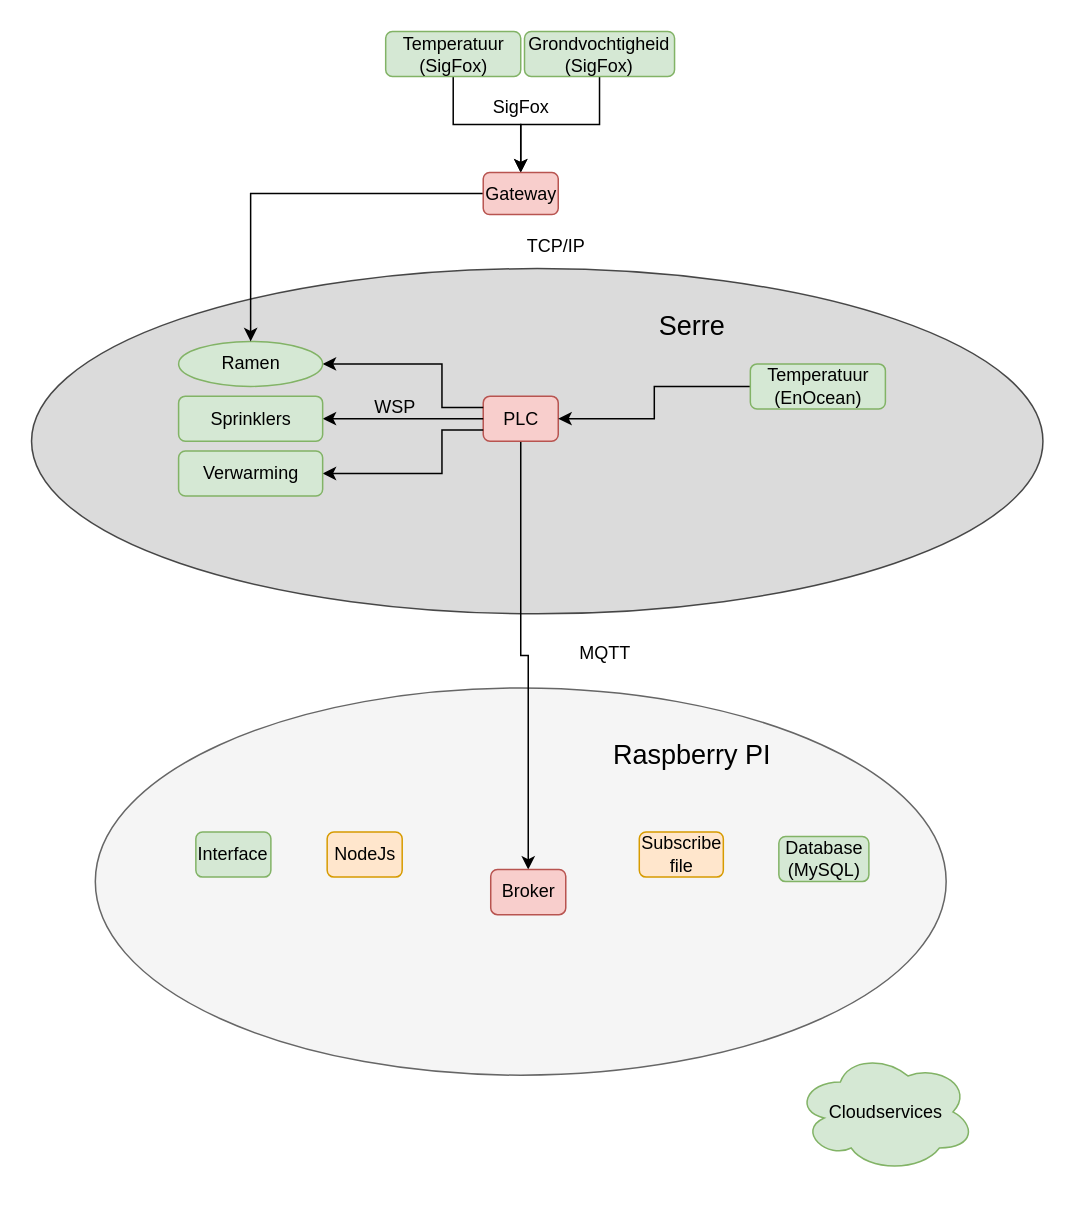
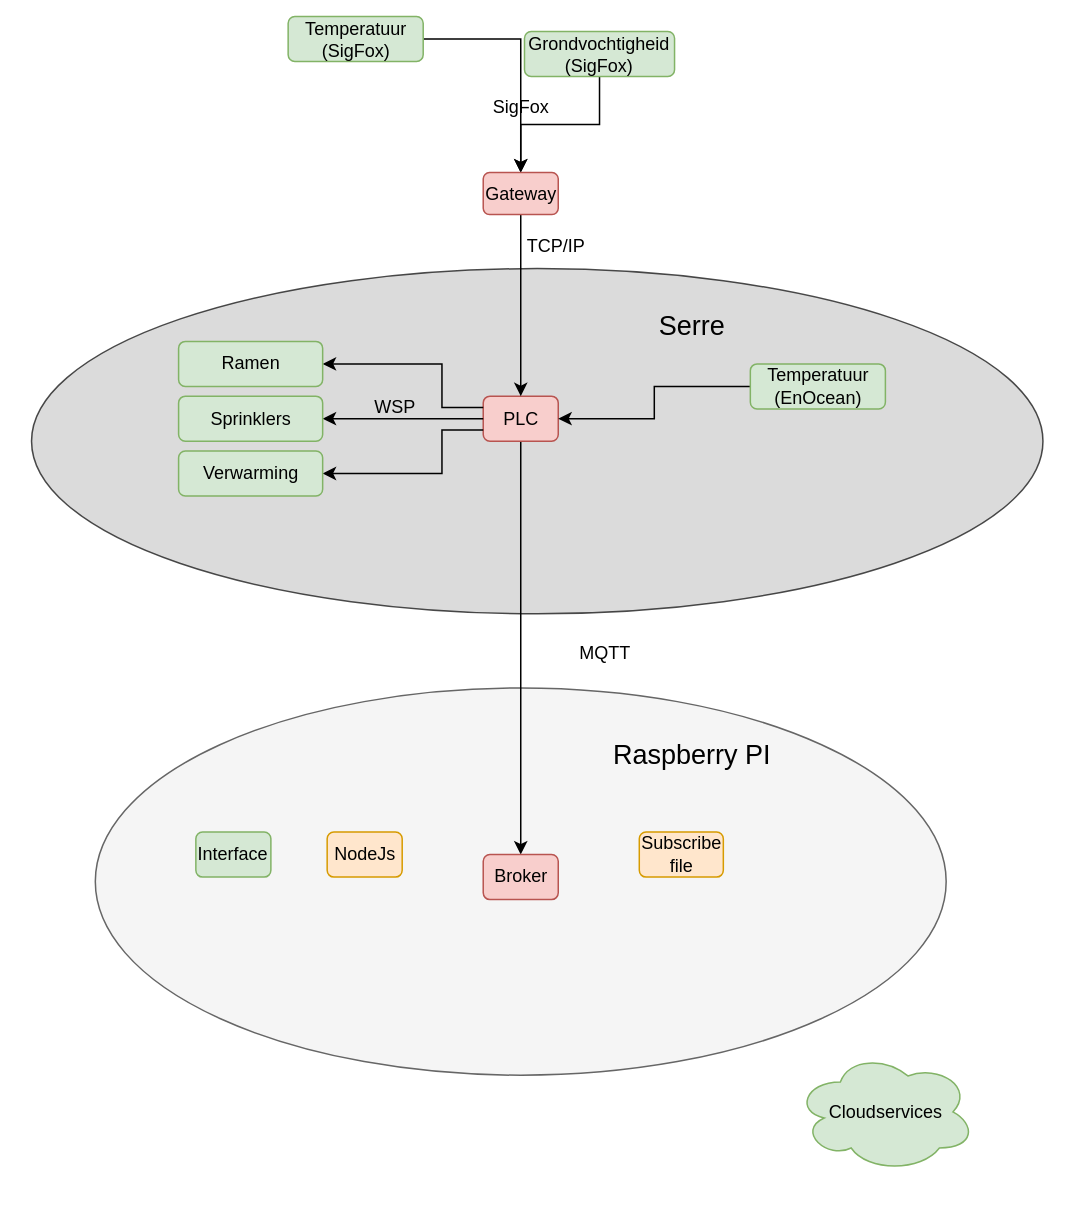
(453, 54) -> (356, 39)
(298, 194) -> (521, 300)
(251, 364) -> (251, 364)
(824, 859) -> none
(528, 892) -> (521, 877)
